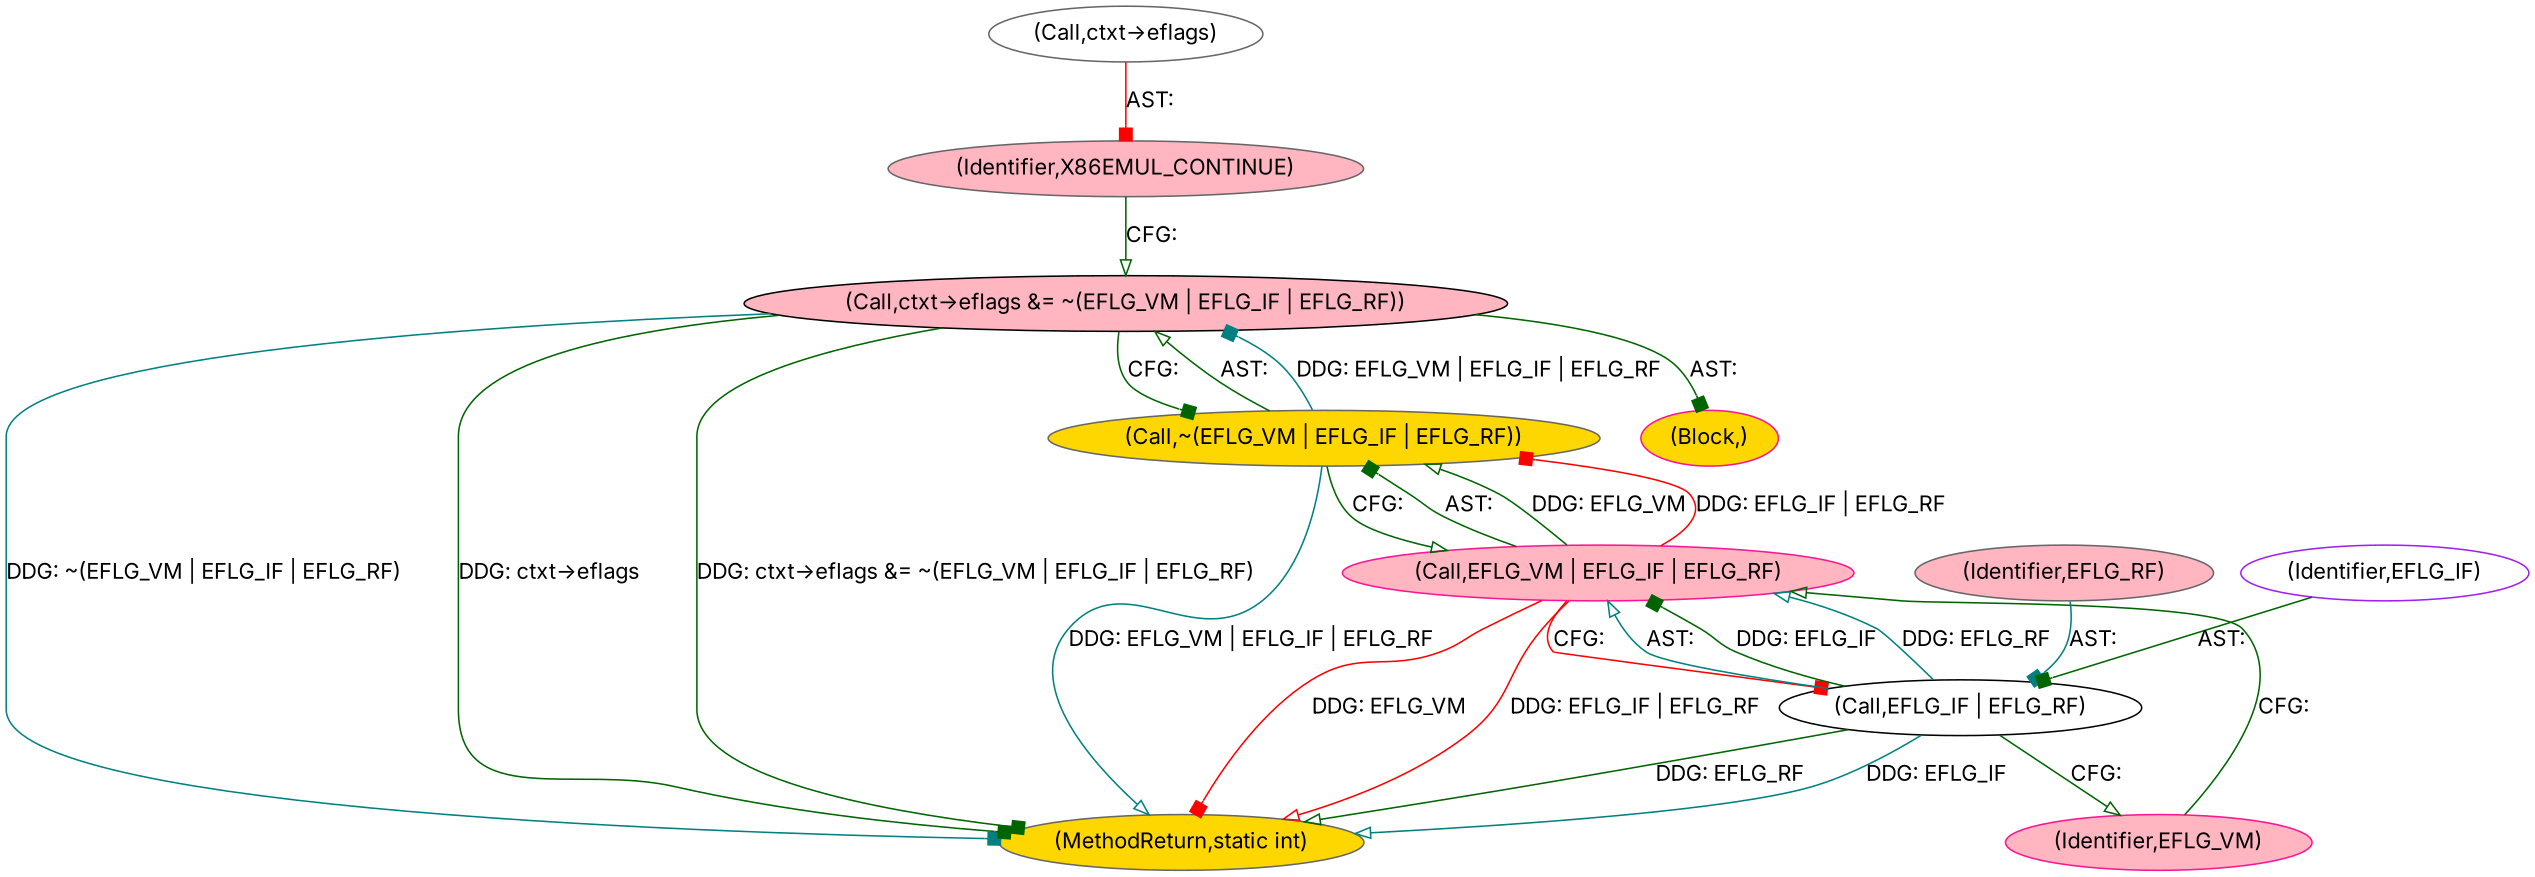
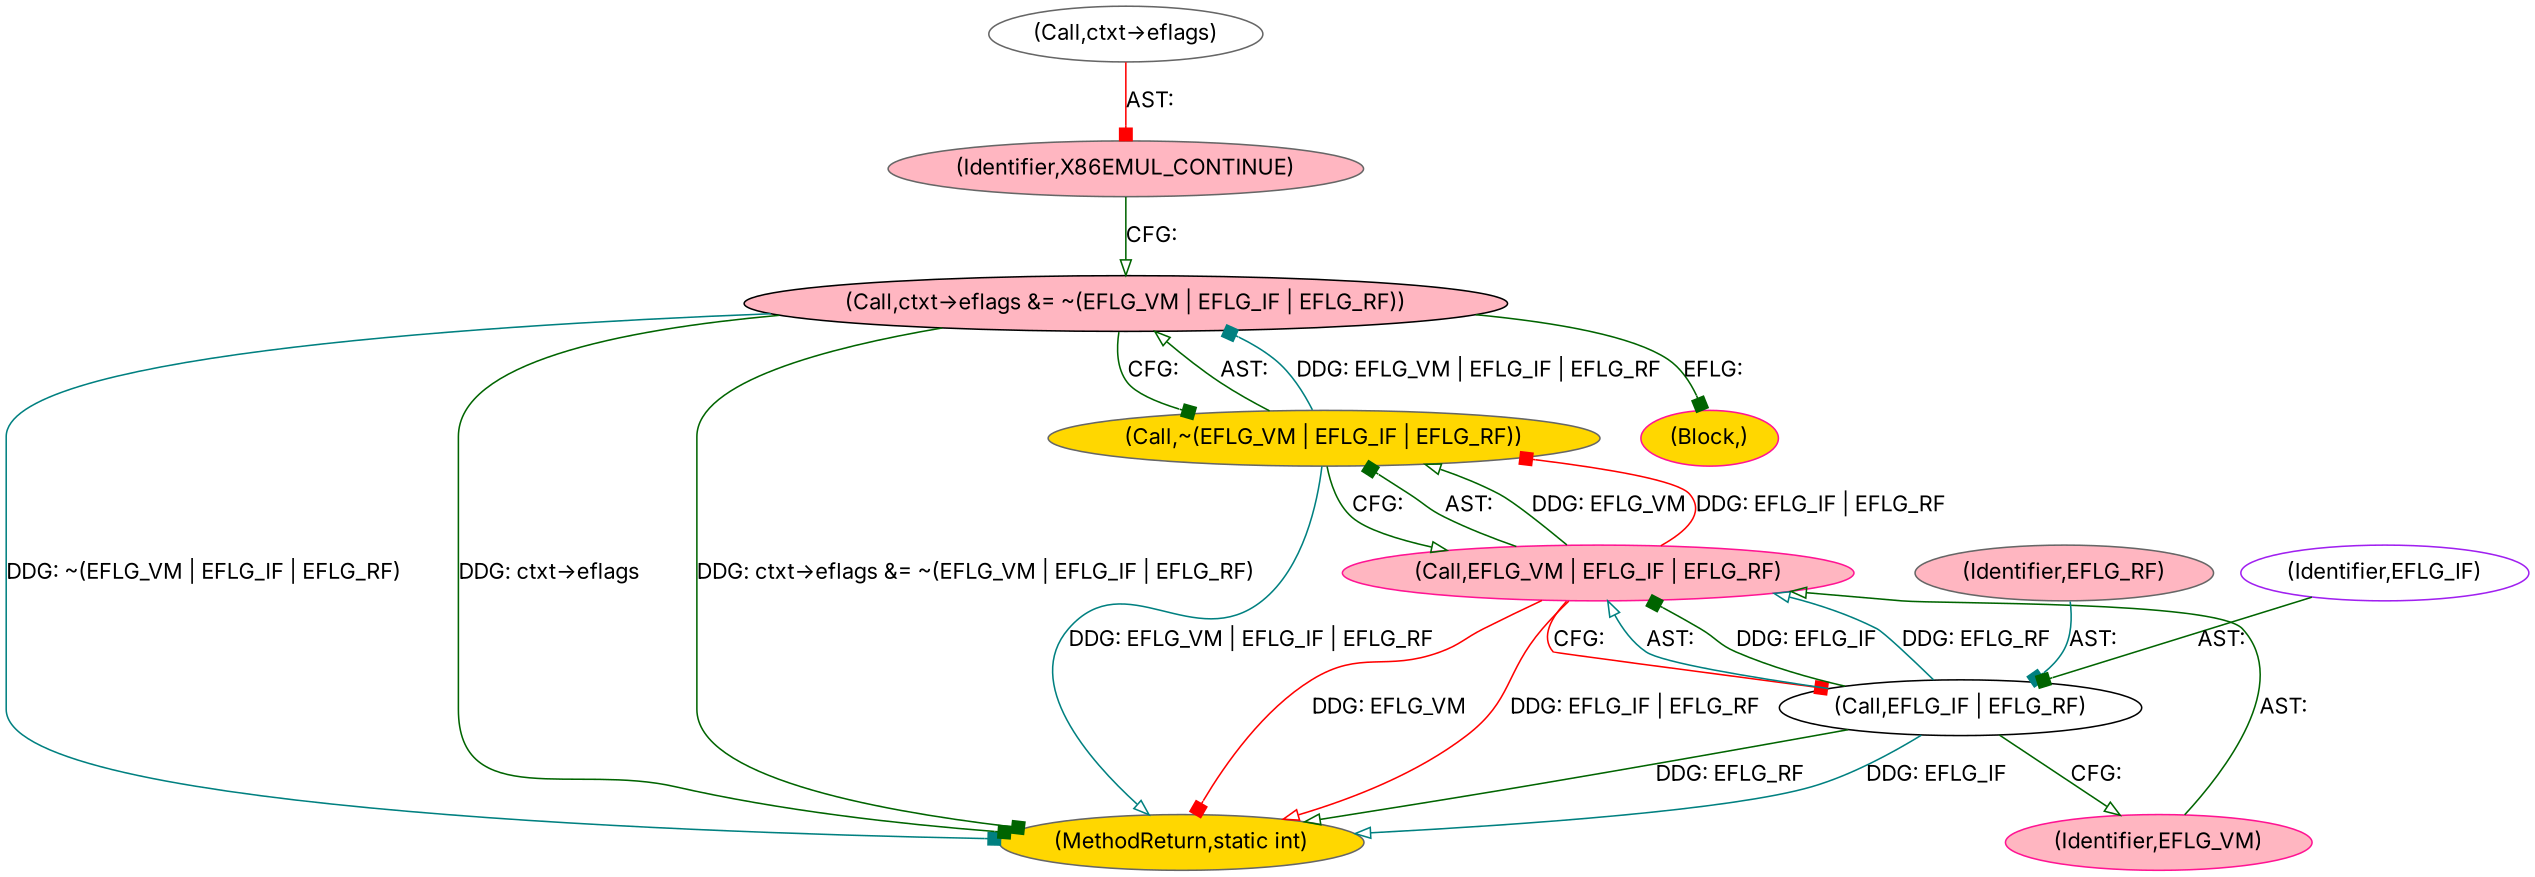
(1717, 371) -> (1717, 371)
(2287, 708) -> (2287, 708)
